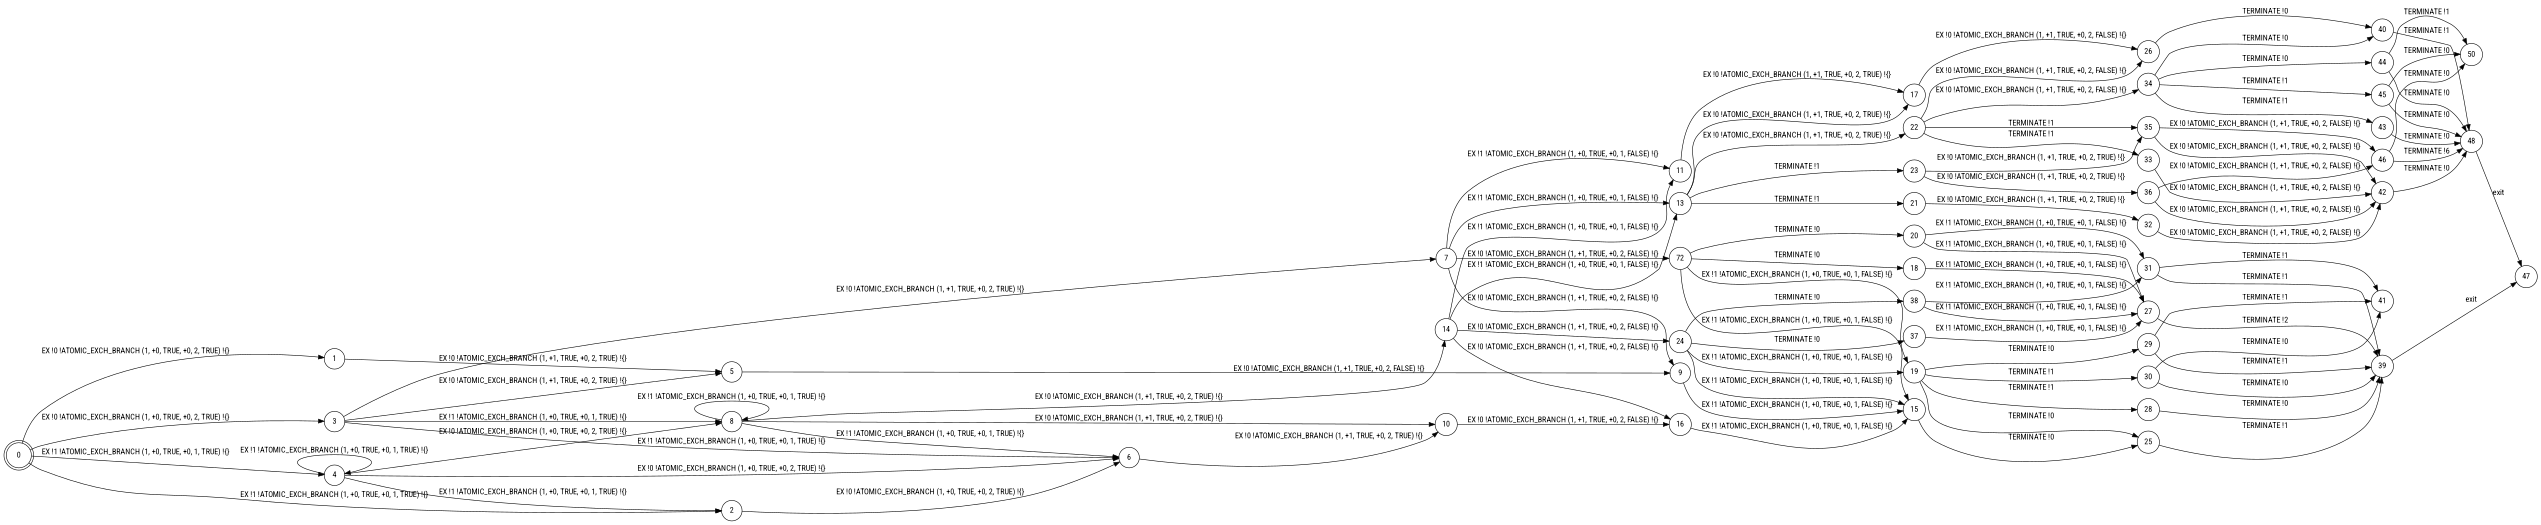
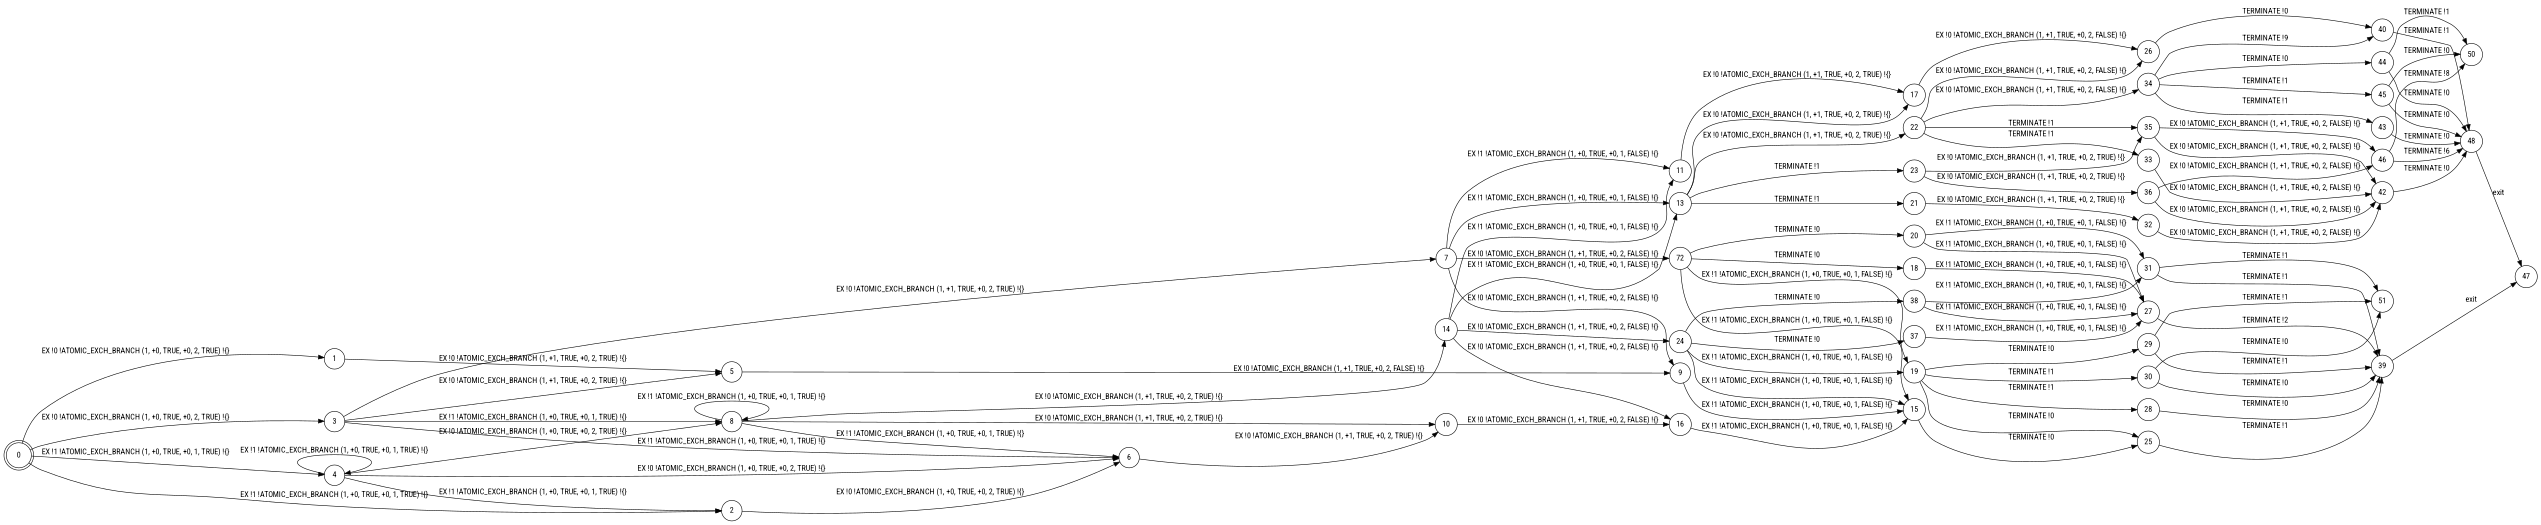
(2265, 38) -> (2265, 38)
(2427, 74) -> (2427, 74)
(2382, 301) -> (2382, 301)
